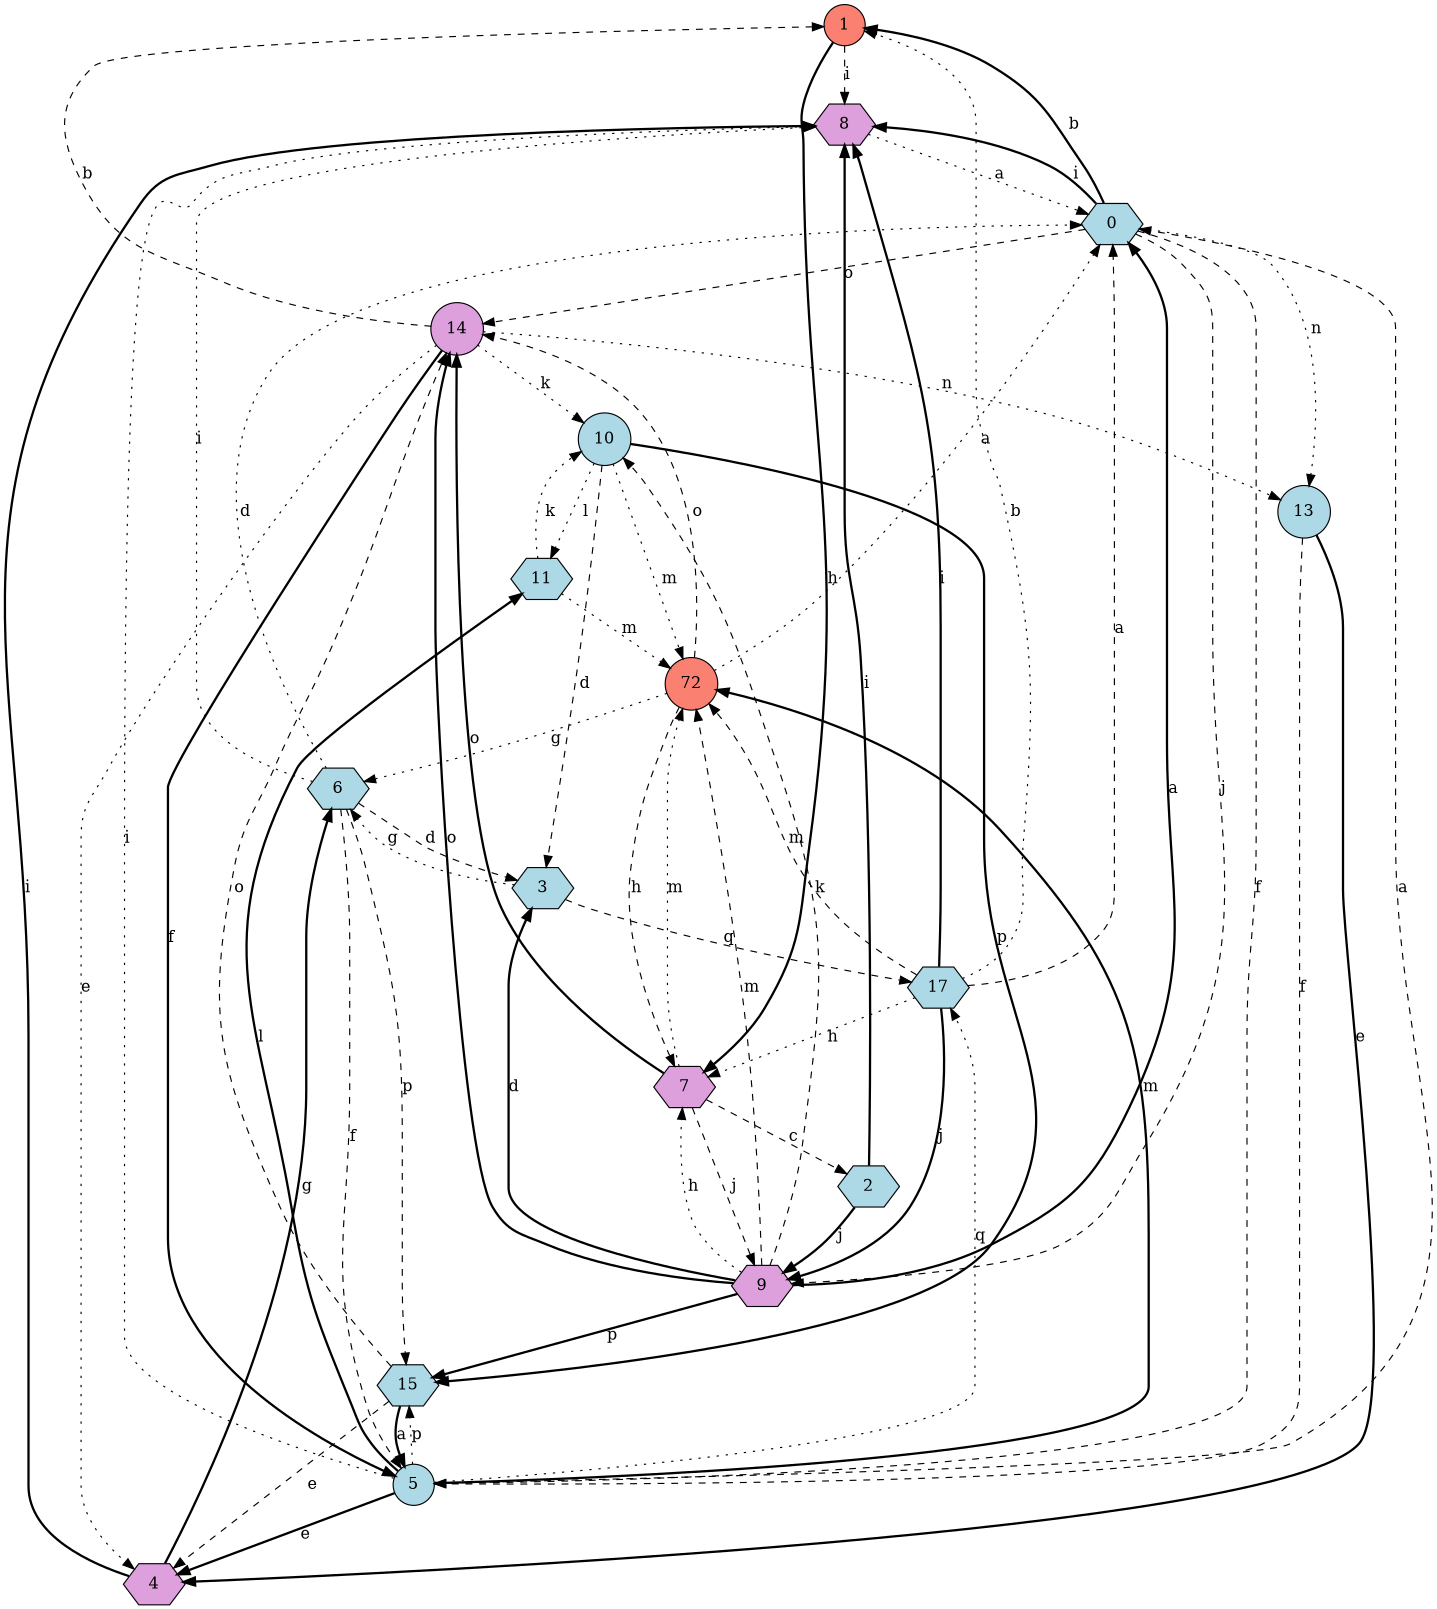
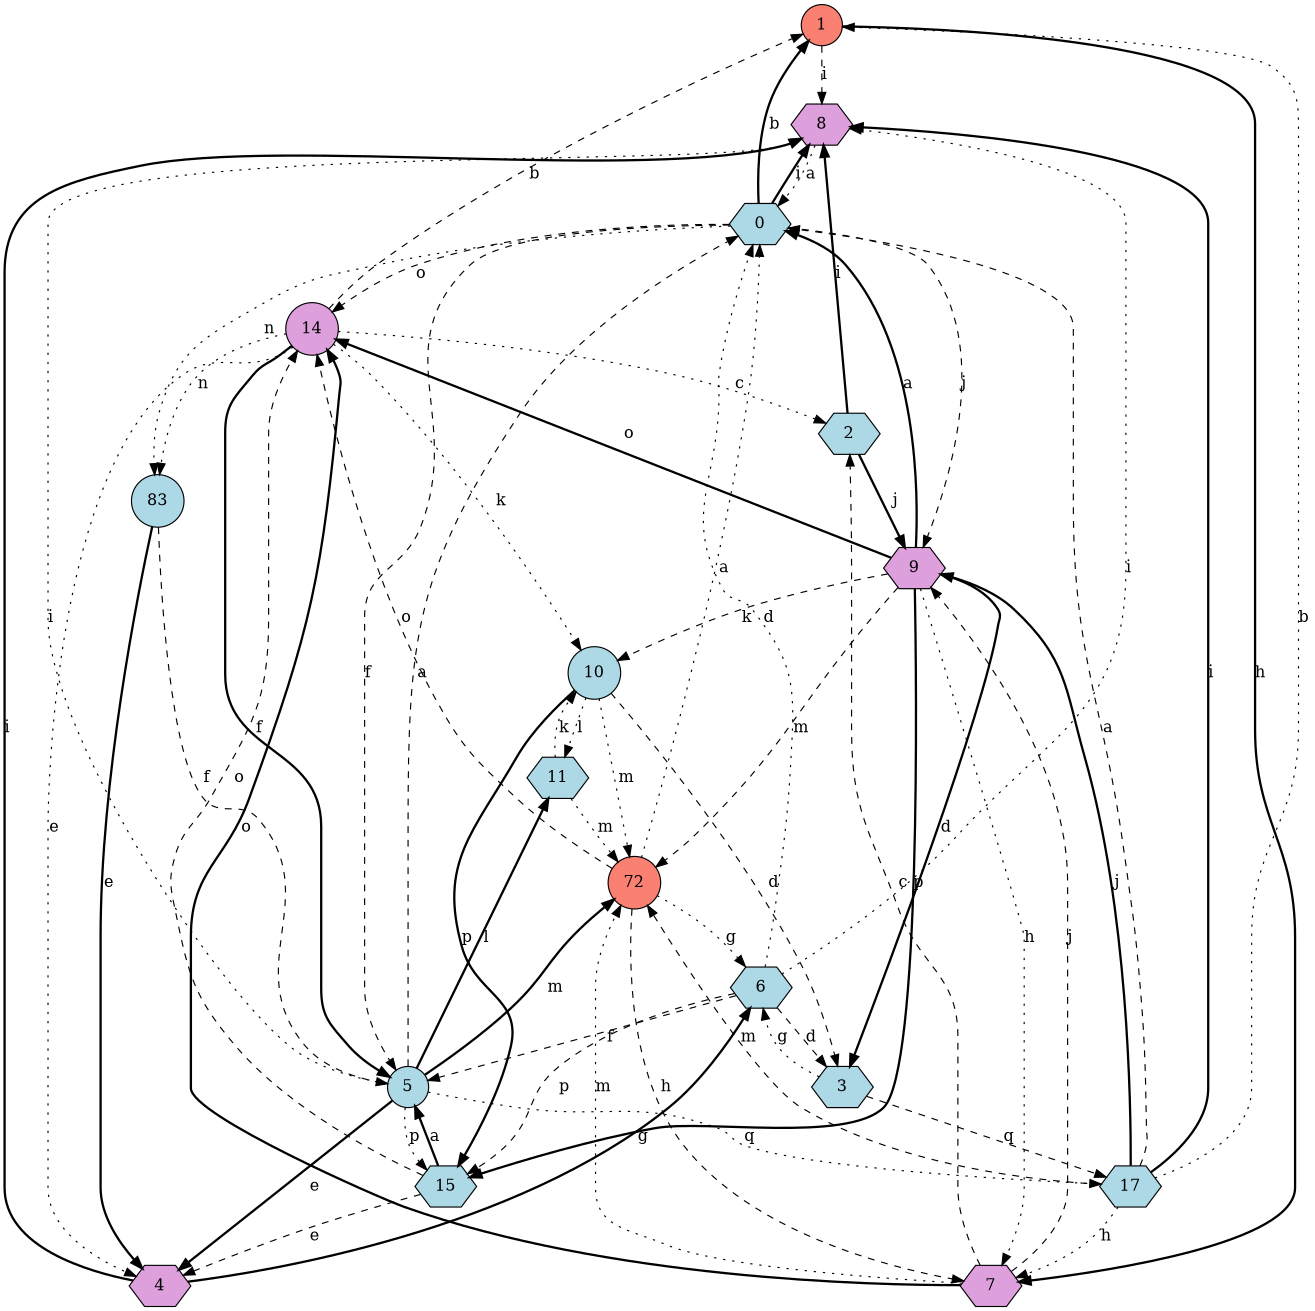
none -> (580, 357)
(1304, 512) -> (158, 501)
